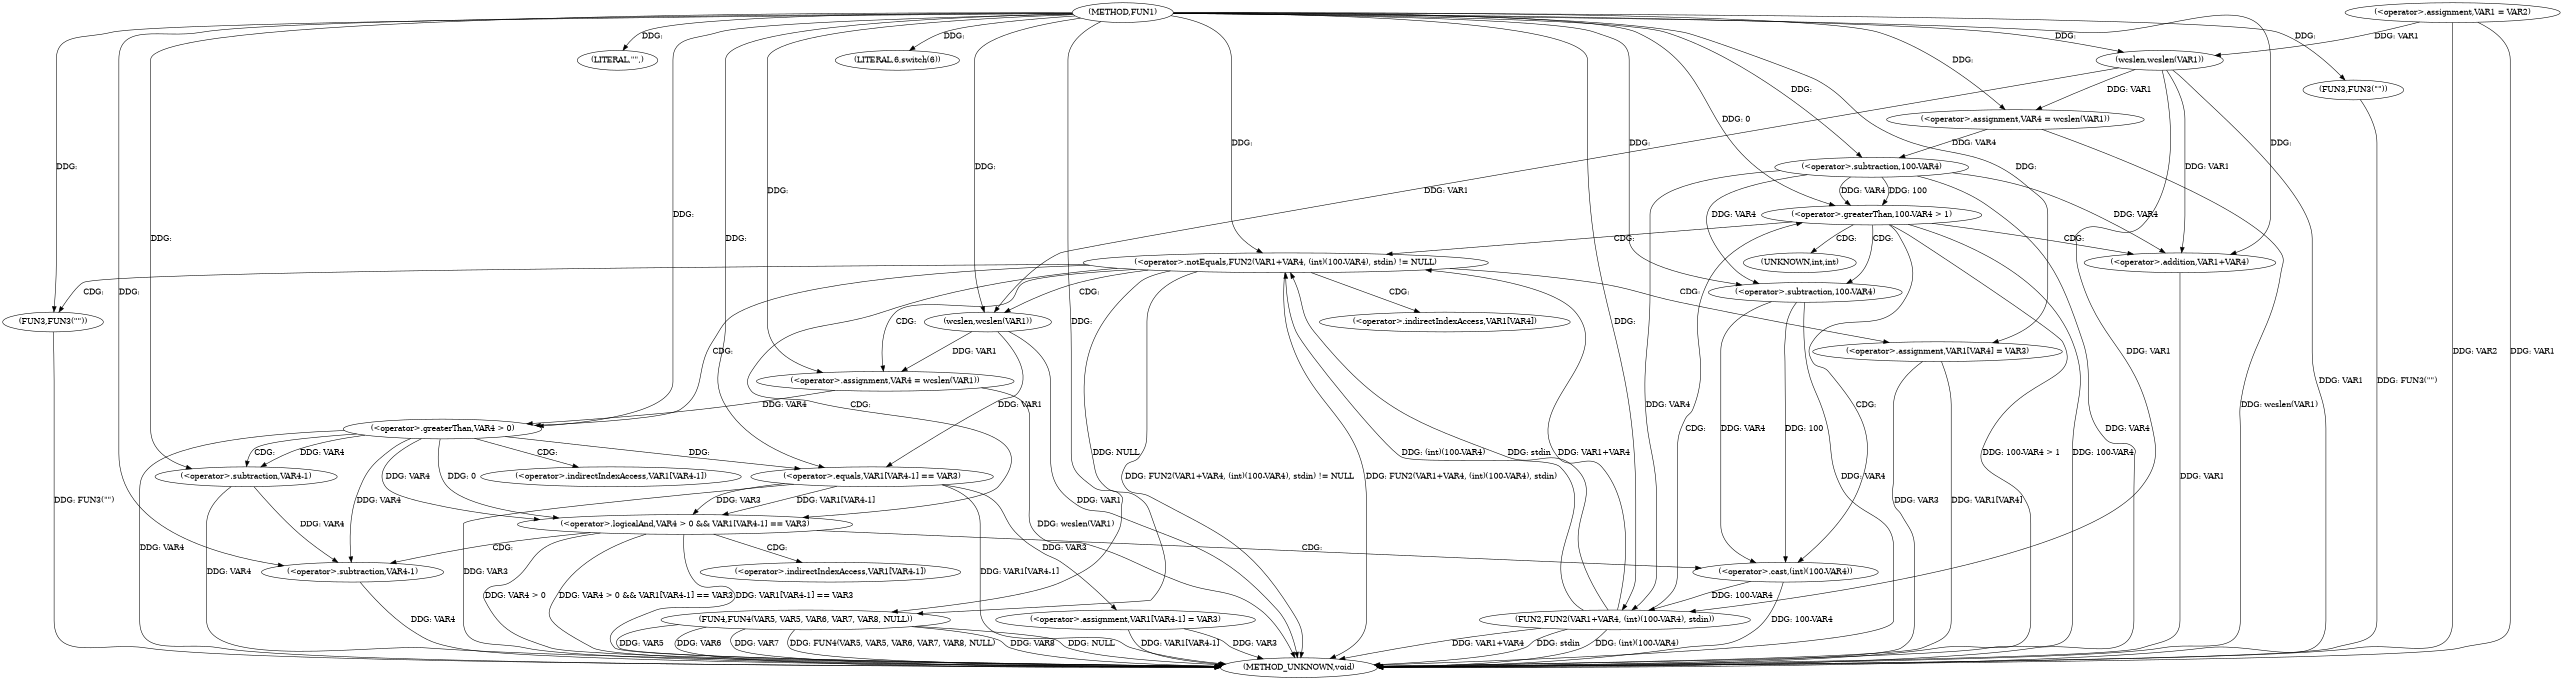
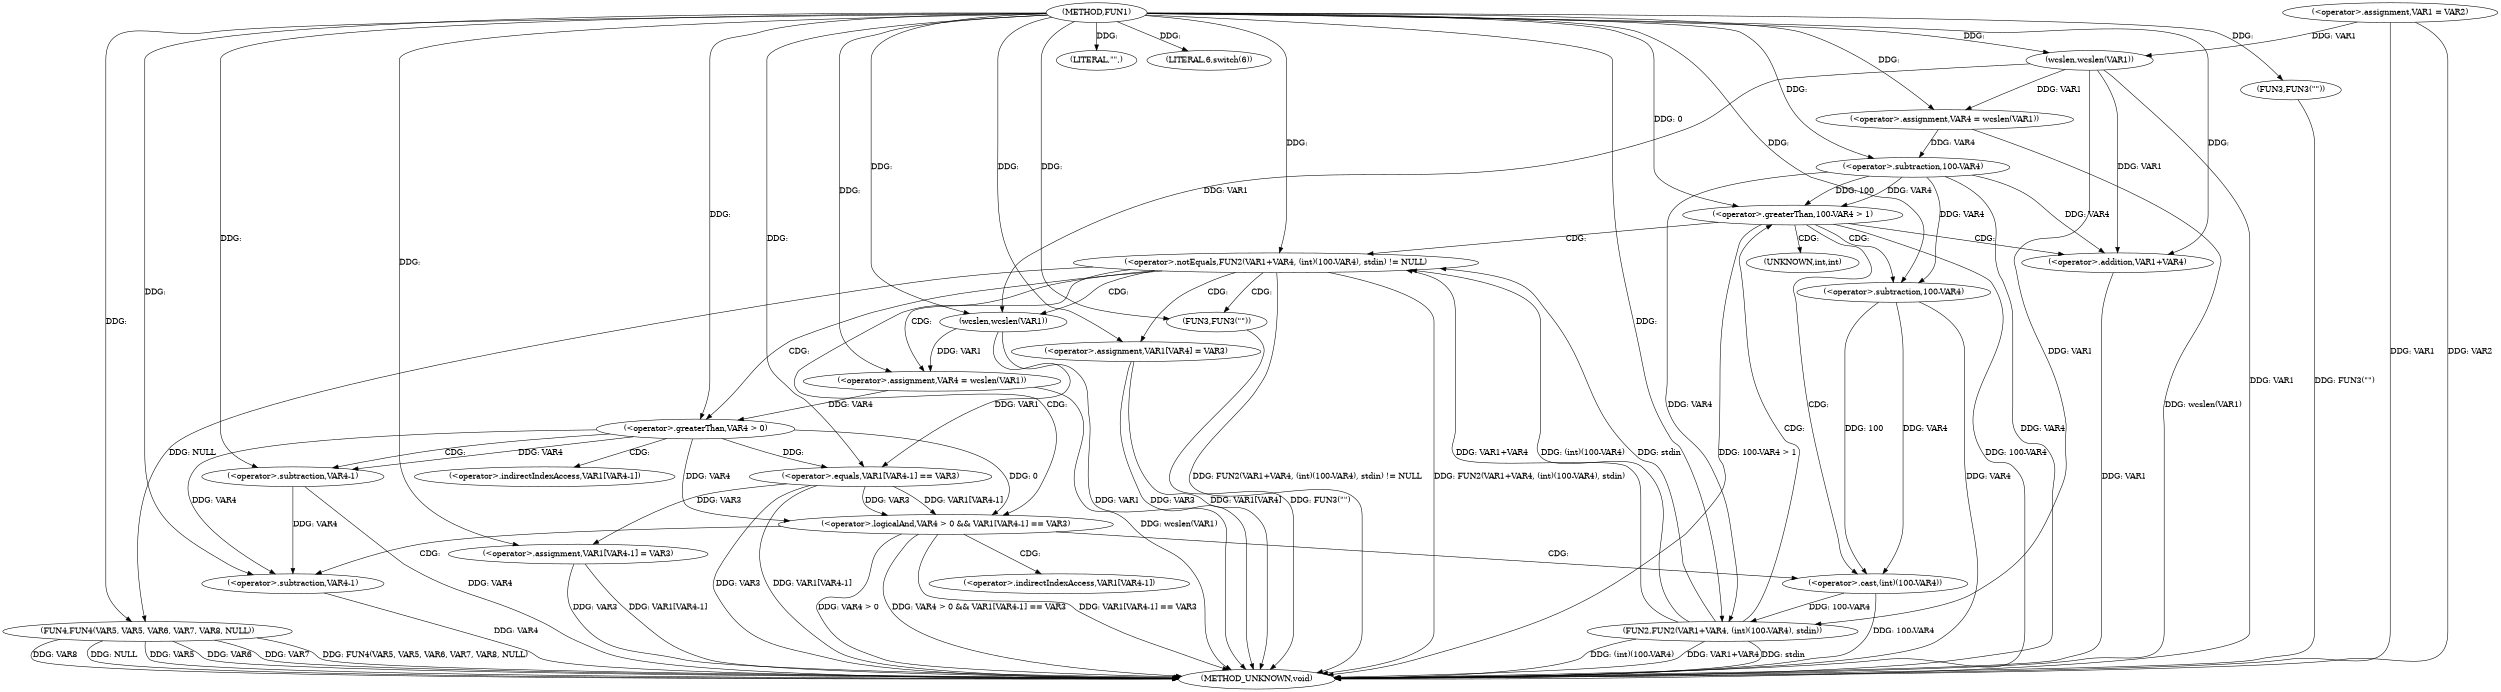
none -> (446, 44)
(1445, 322) -> none
(238, 650) -> none
